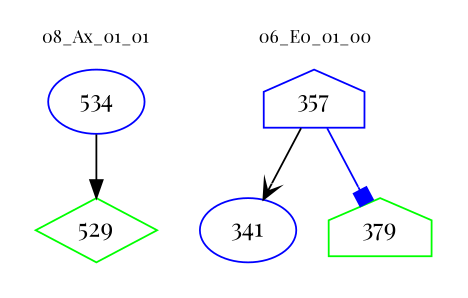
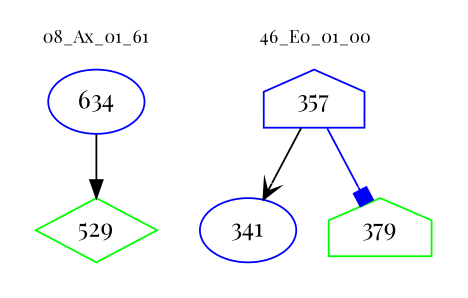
(96, 38) -> (96, 38)
(316, 38) -> (316, 38)
(96, 102) -> (96, 102)
